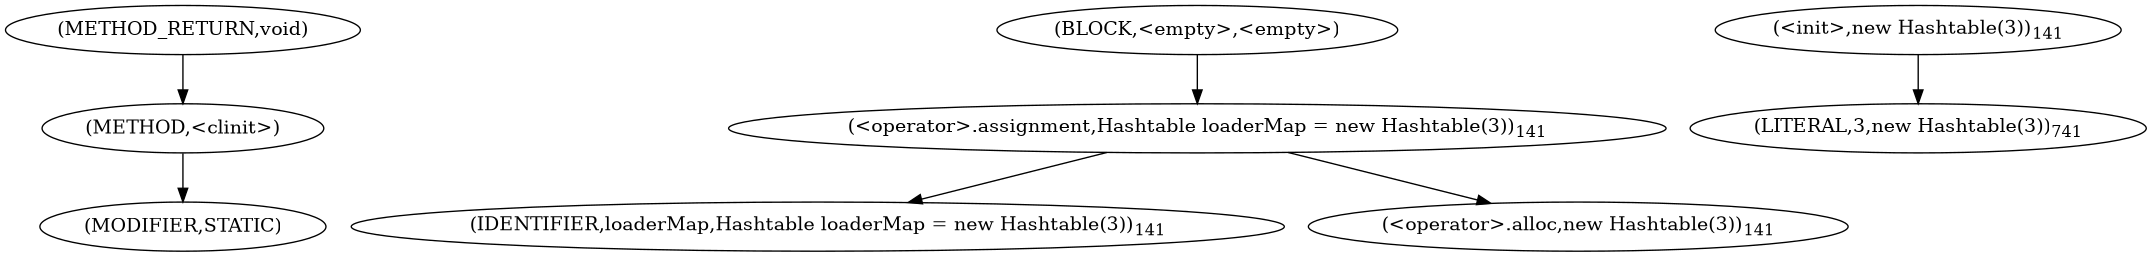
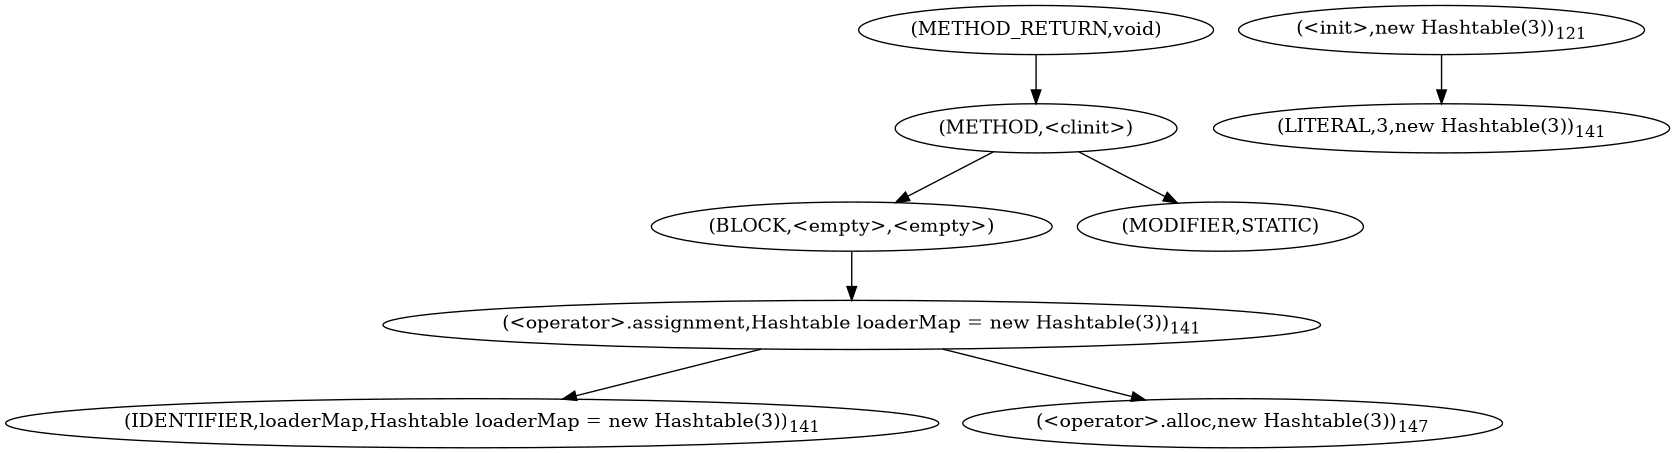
(2048, 28) -> (1571, 28)
(2067, 126) -> (1590, 126)
none -> (951, 174)
(1759, 225) -> (1414, 421)
